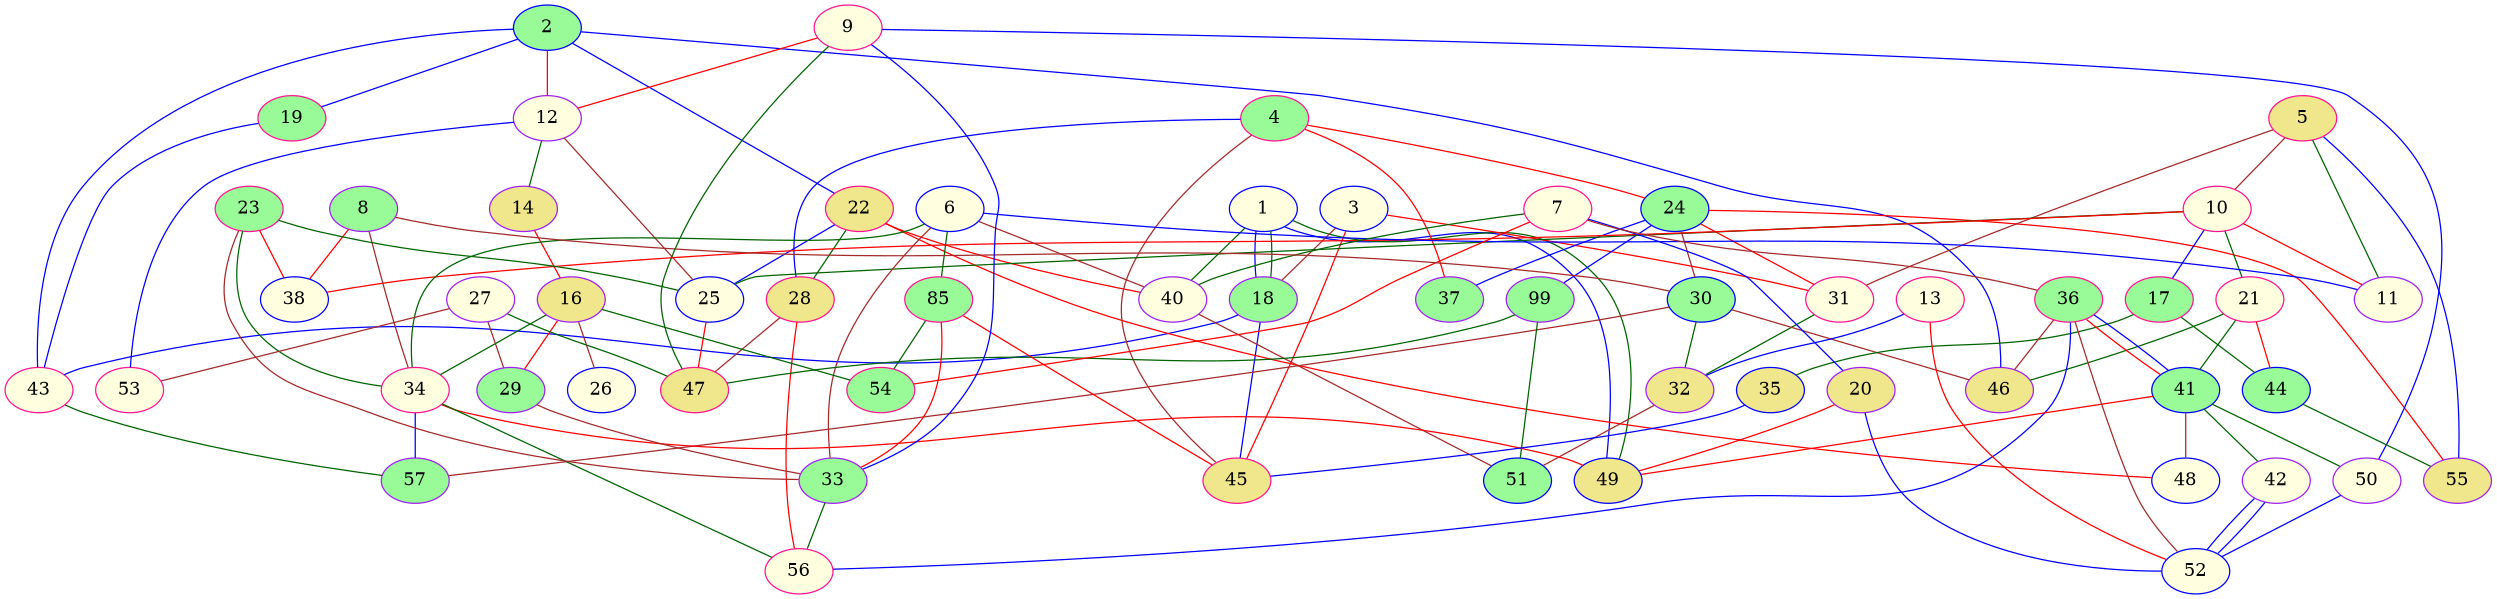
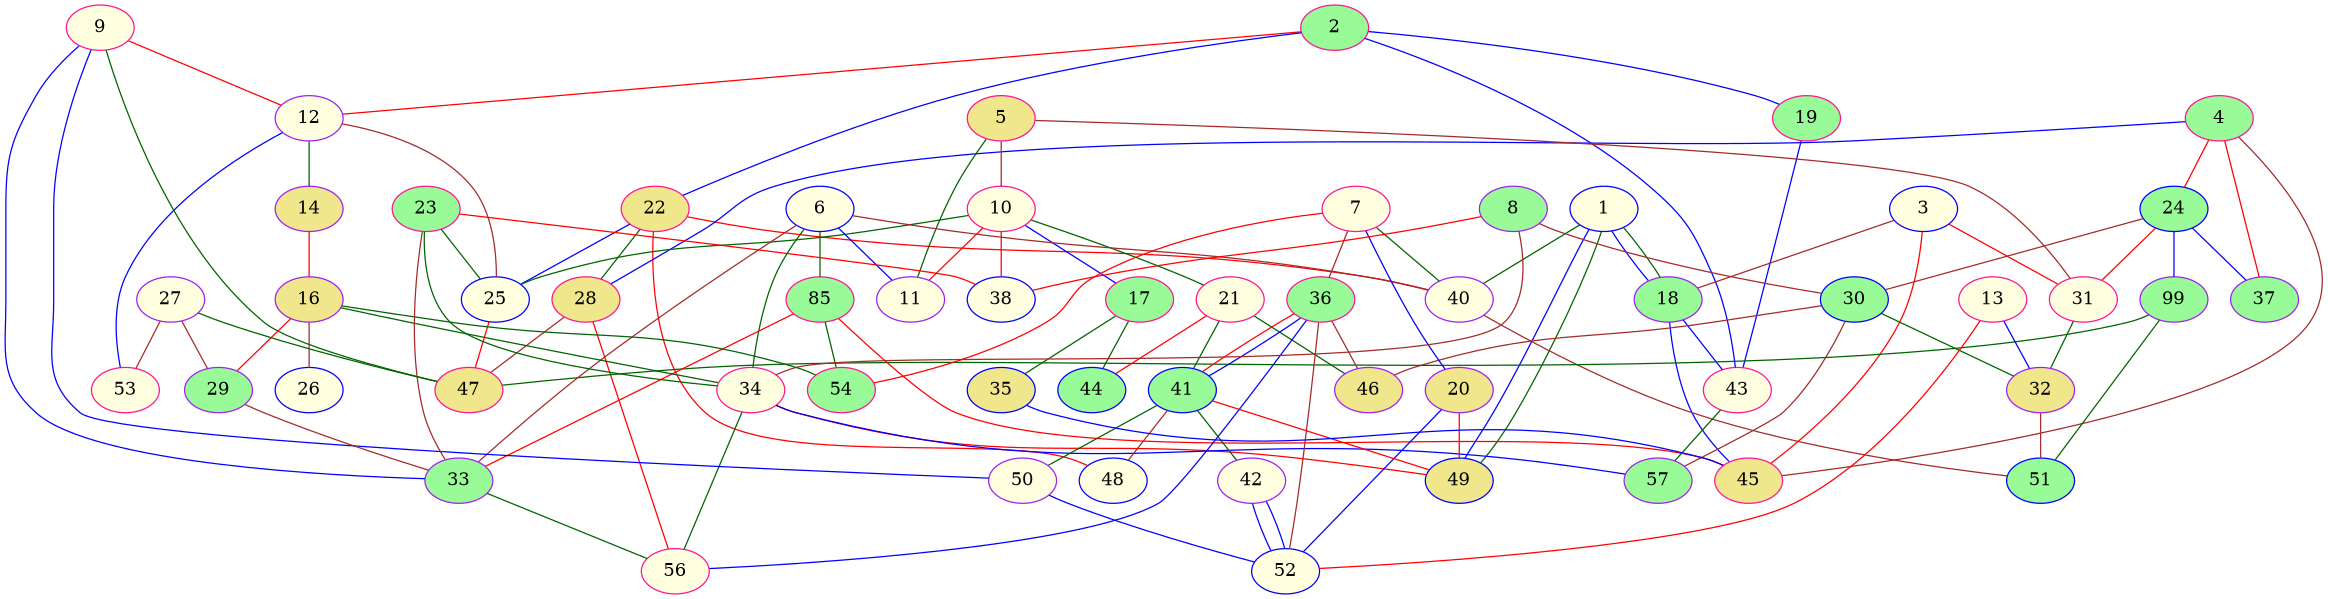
(547, 28) -> (1335, 28)
(1341, 99) -> none
(2458, 481) -> none
